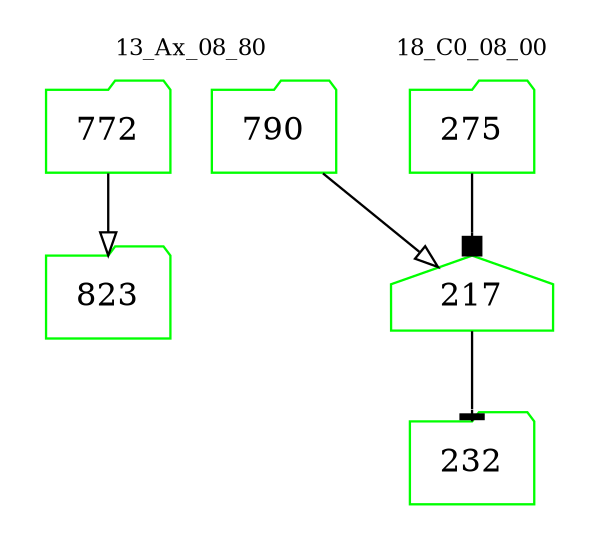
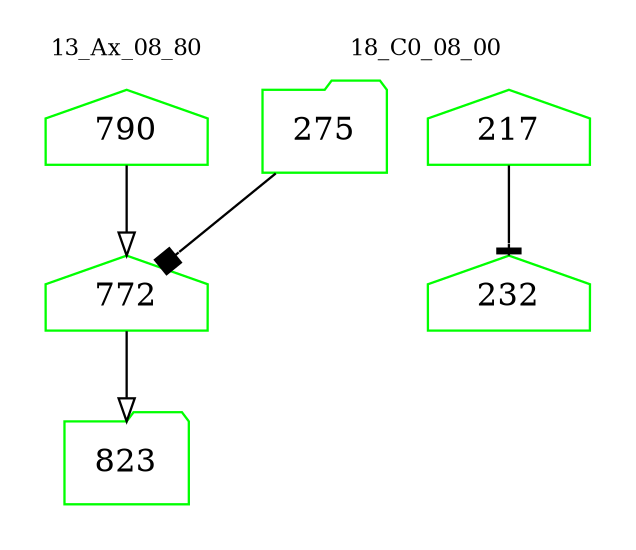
(108, 131) -> (127, 297)
(274, 131) -> (127, 131)
(472, 203) -> (211, 226)
(388, 226) -> (127, 199)
(472, 463) -> (509, 297)
